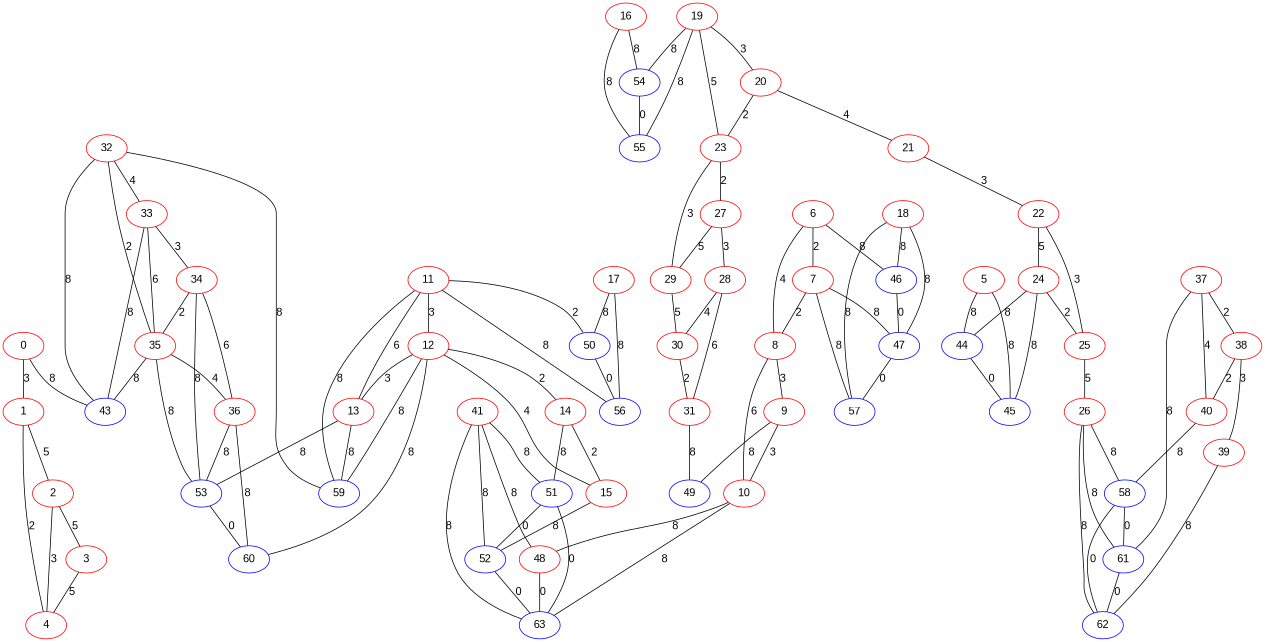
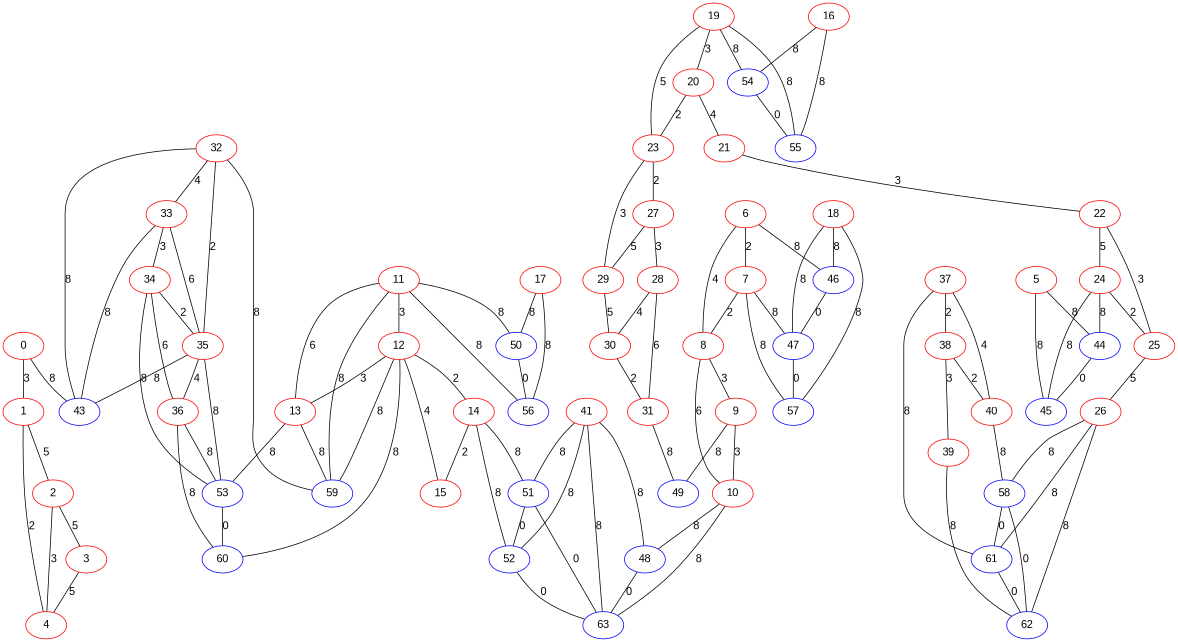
(575, 313) -> (501, 313)
(546, 526) -> (490, 486)
(540, 559) -> (645, 559)
